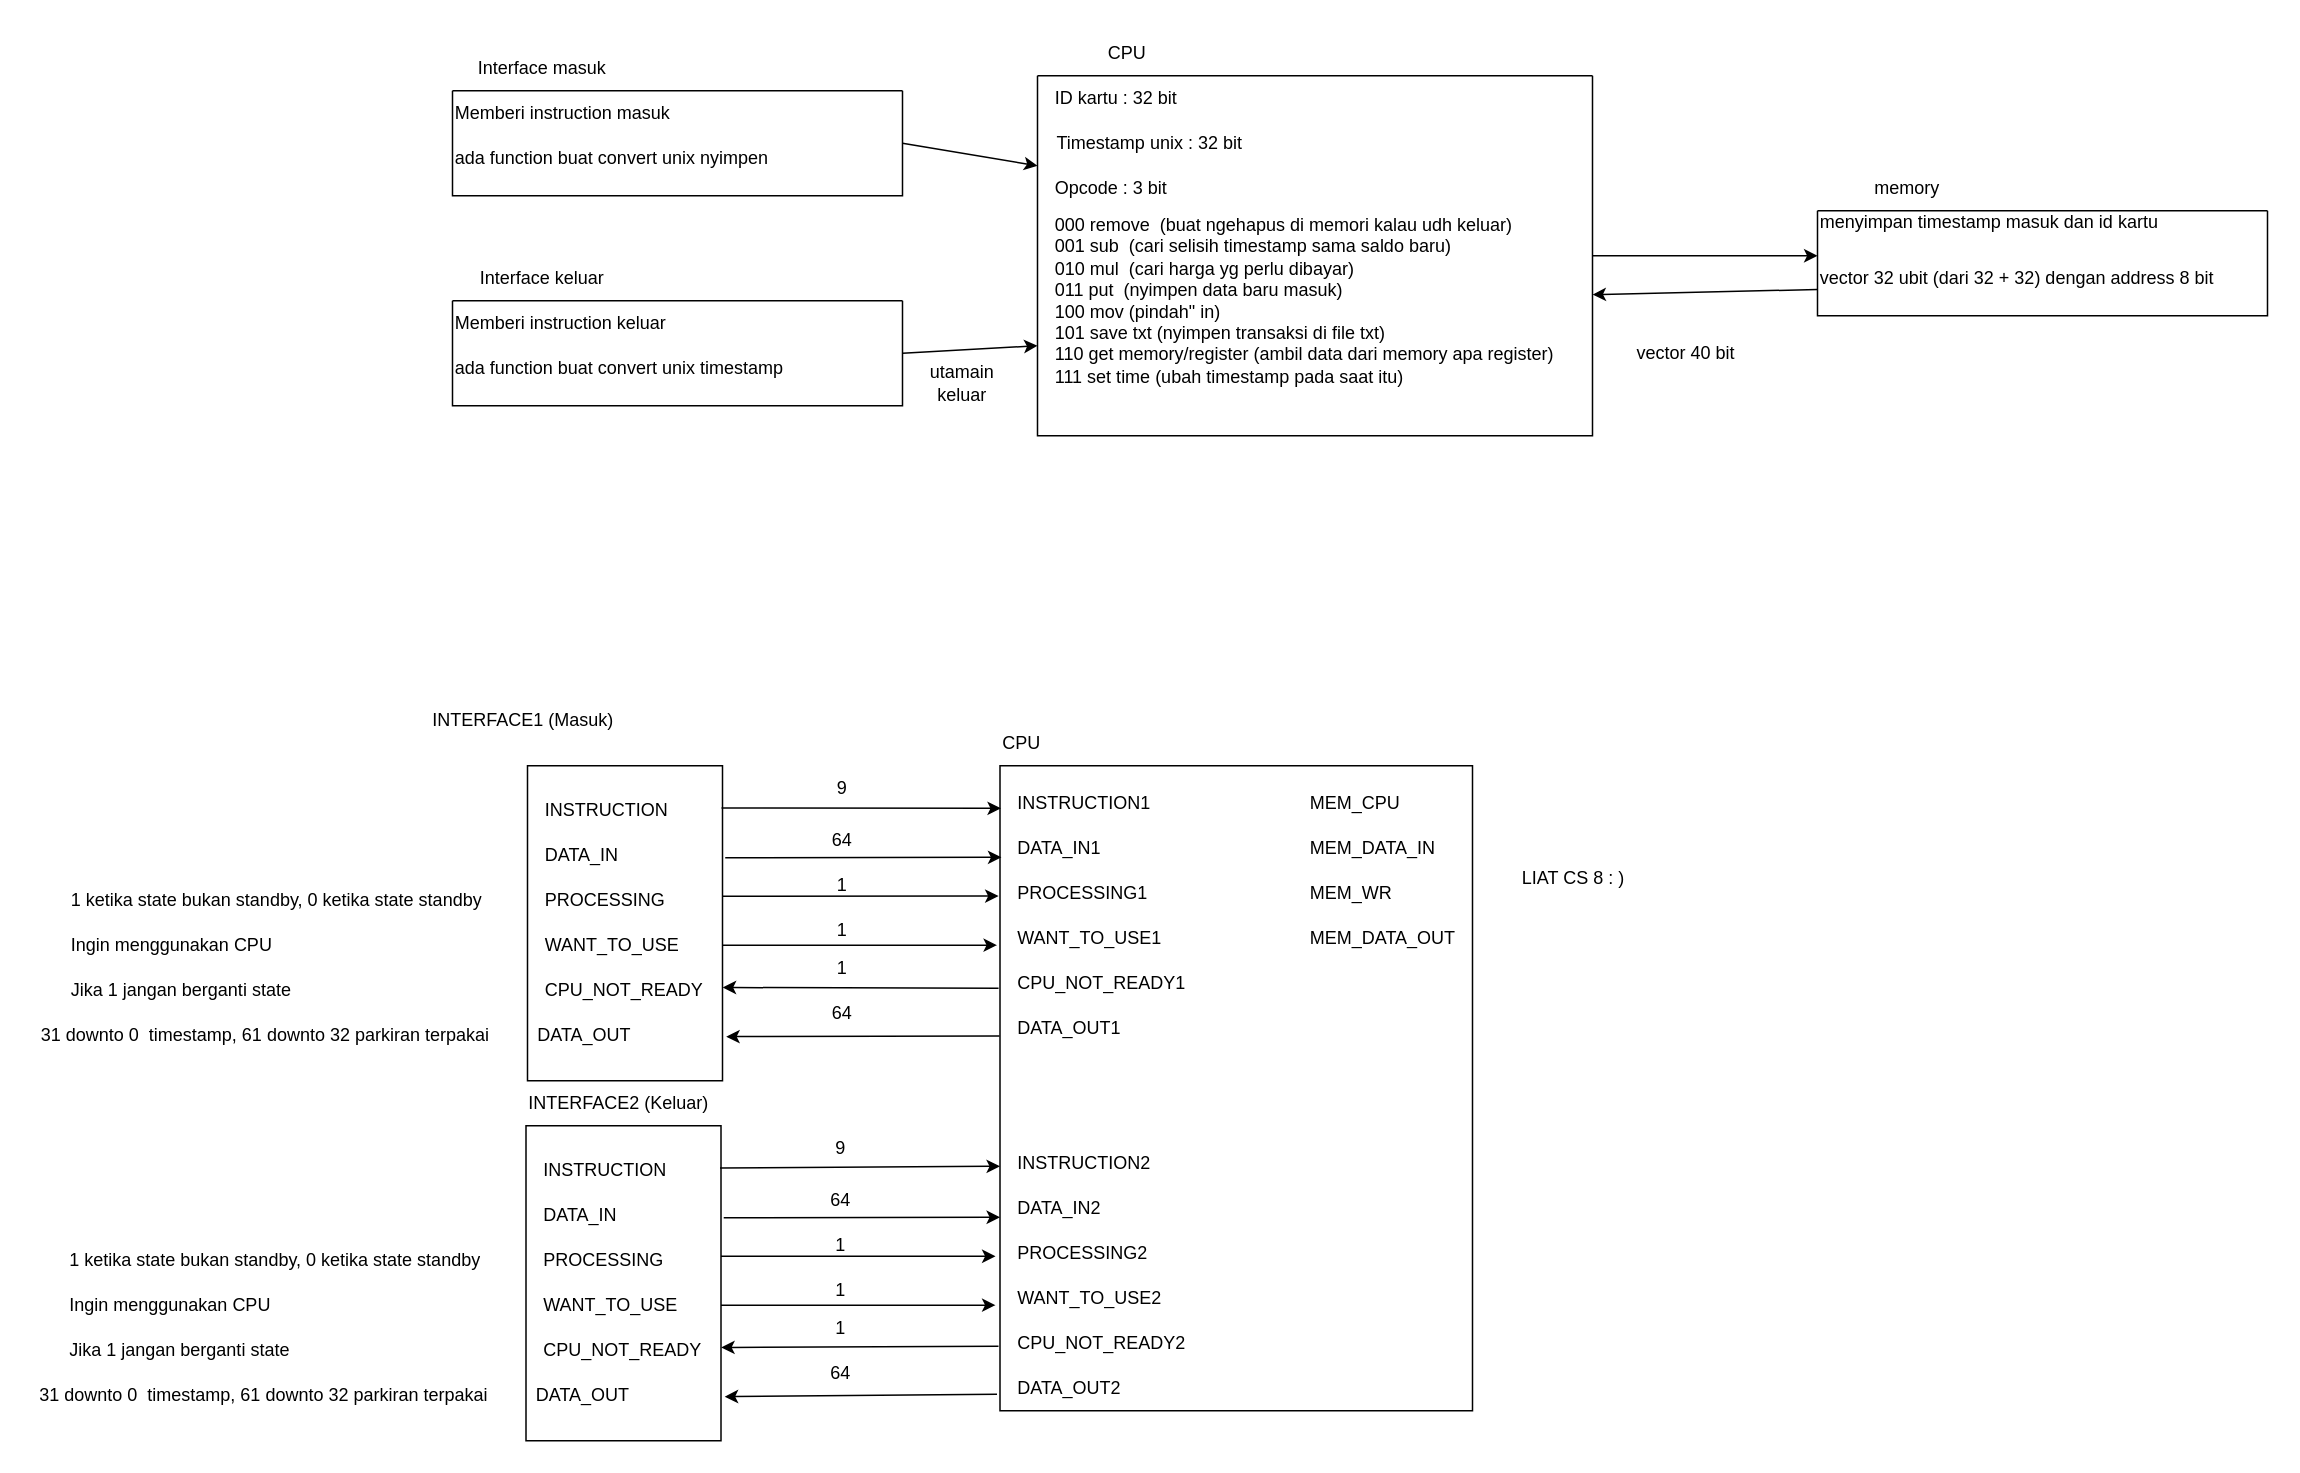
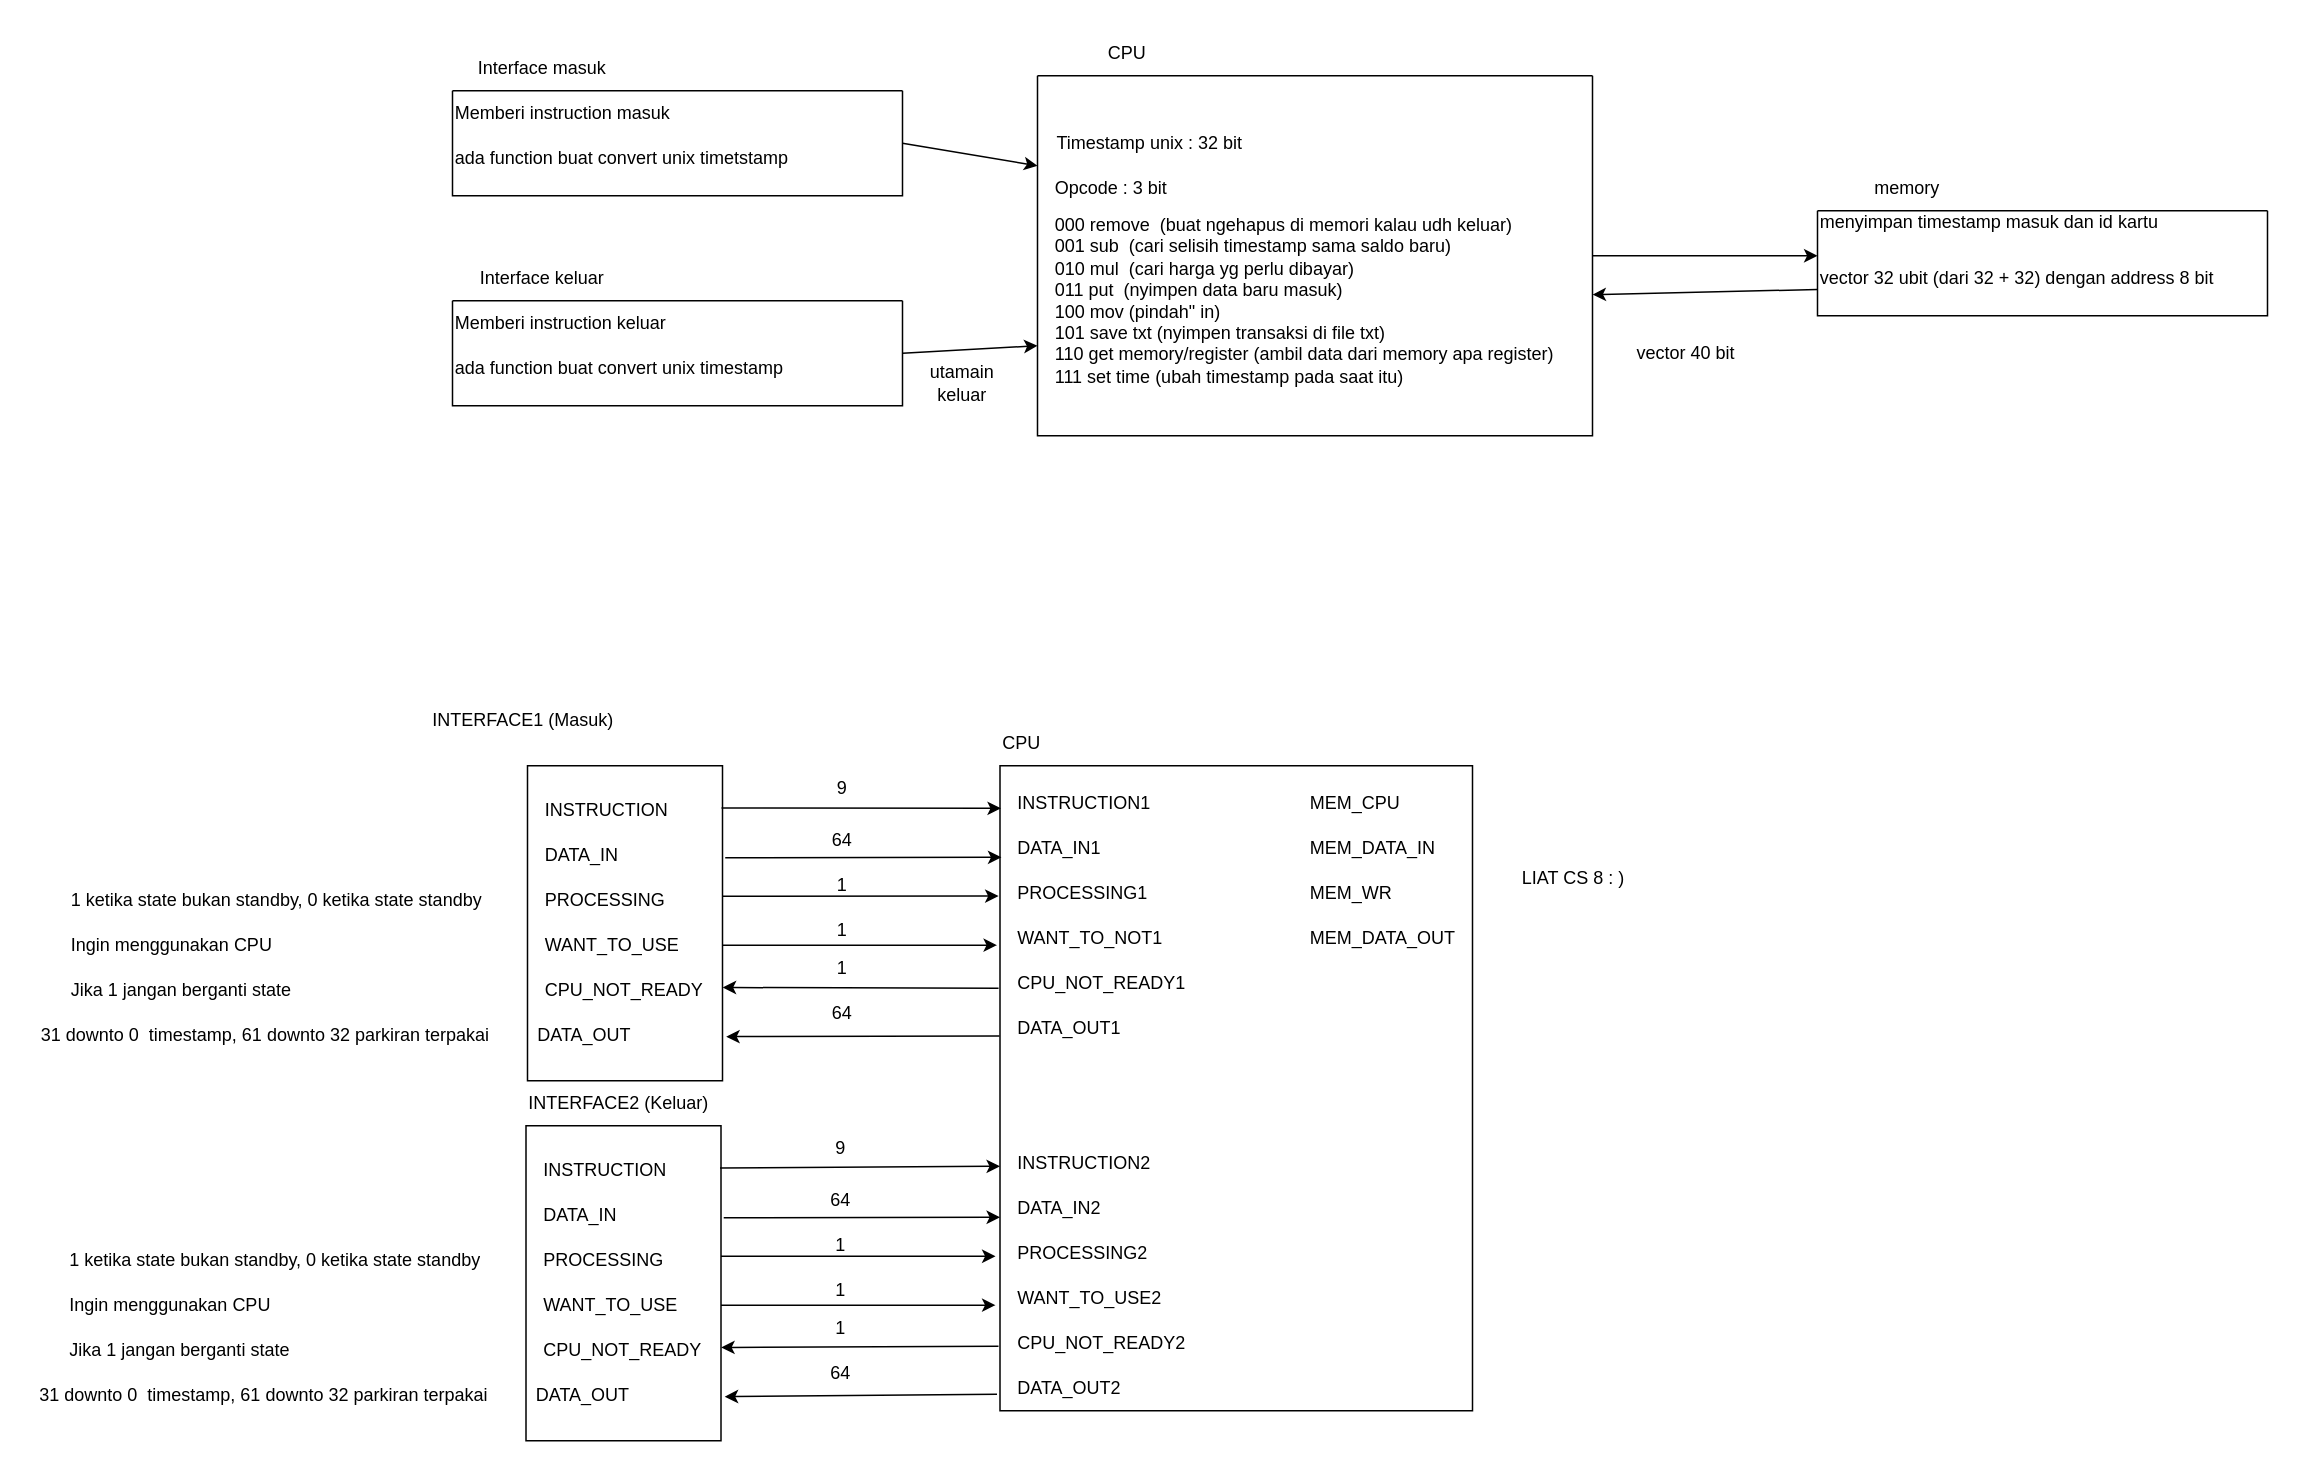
(1127, 98) -> none
(628, 158) -> (643, 158)
(1078, 938) -> (1078, 938)
